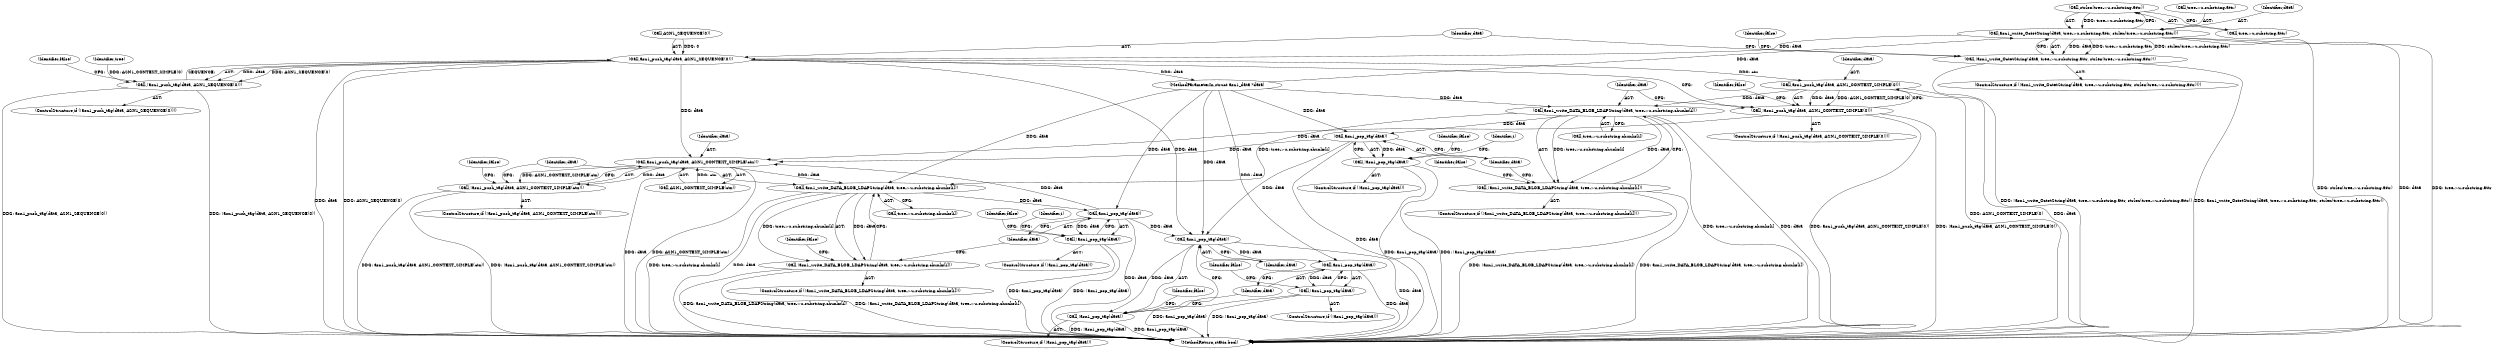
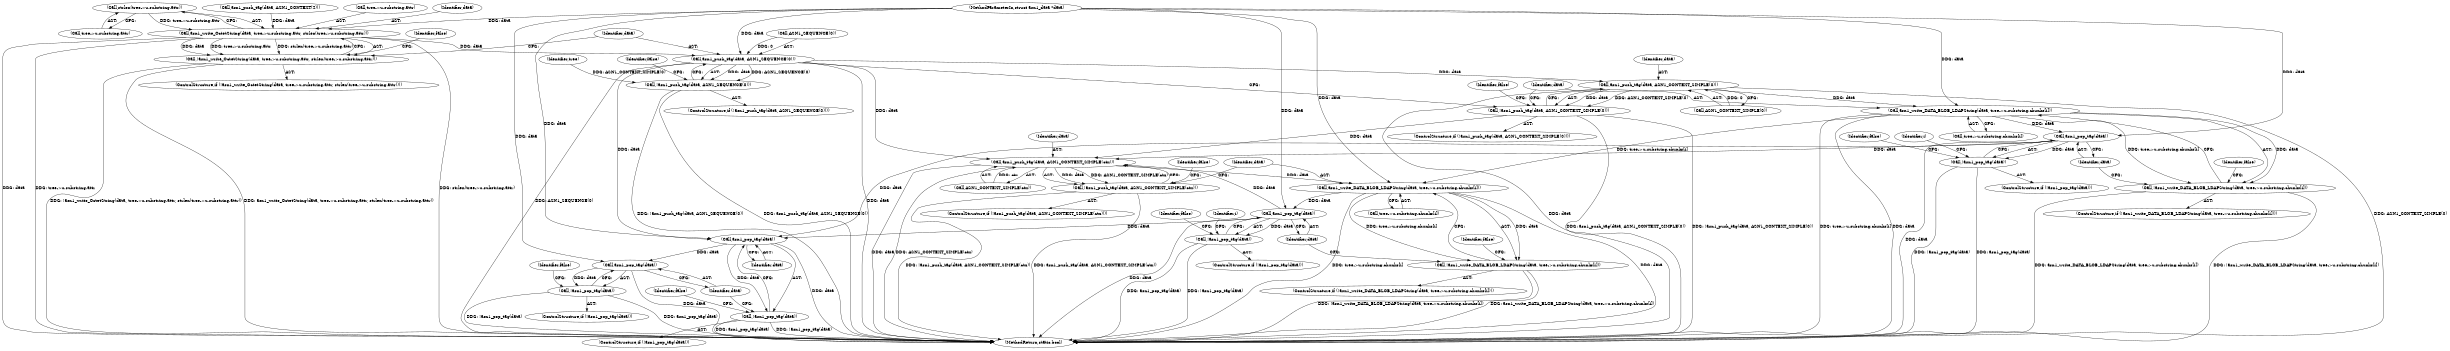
none -> (270, 8)
(1049, 66) -> (834, 12)
(202, 72) -> (698, 72)
(1749, 72) -> (1450, 72)
none -> (1731, 111)
